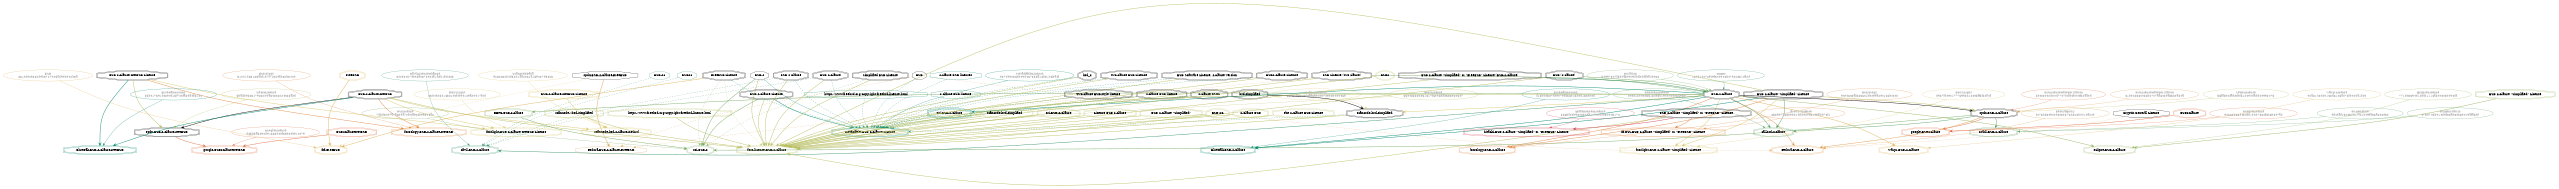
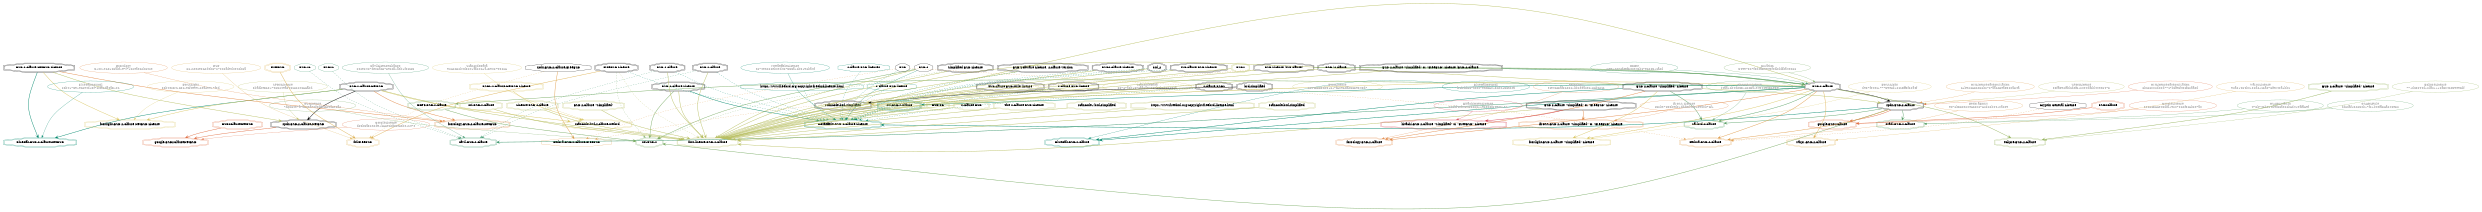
(564, 94) -> (507, 87)
none -> (1381, 129)
